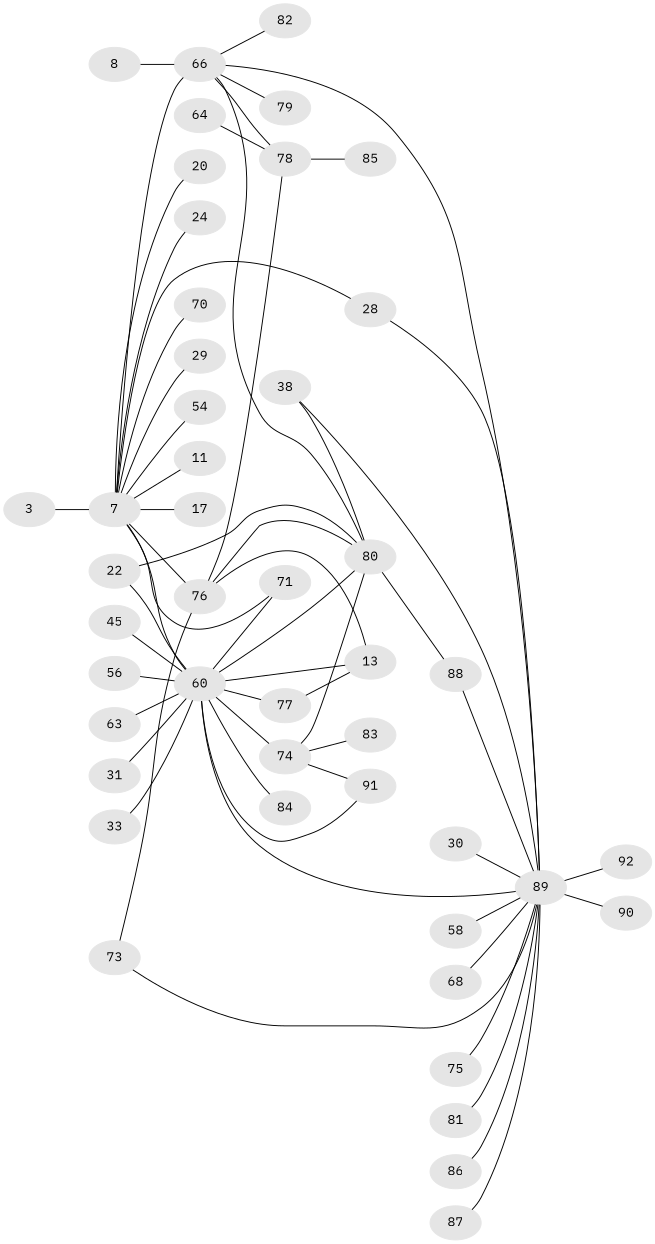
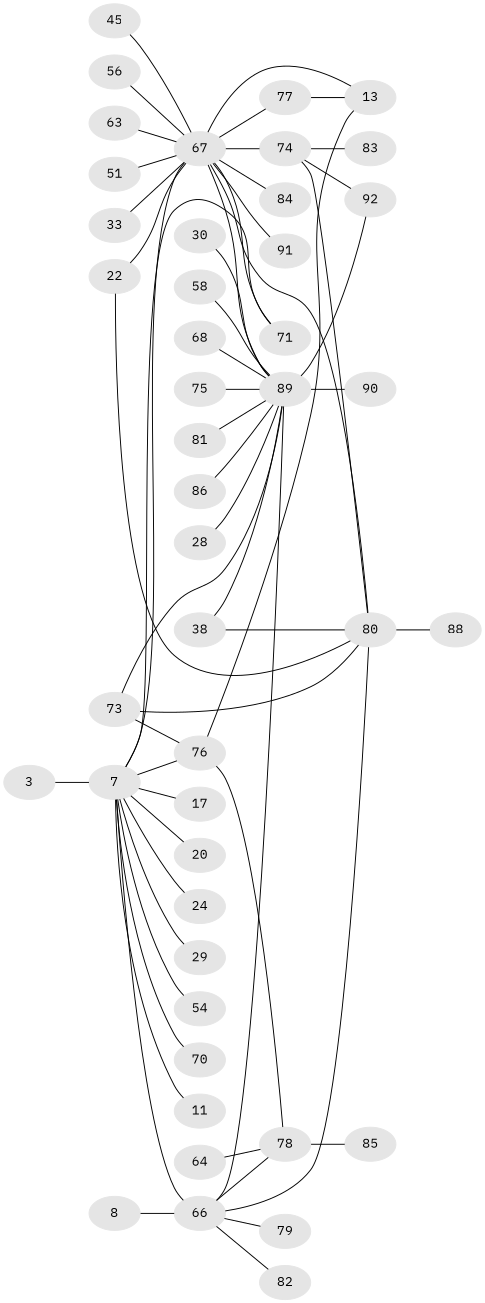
(163, 294) -> none
(272, 522) -> (258, 704)
(200, 684) -> (200, 149)
(328, 771) -> (332, 177)
(115, 776) -> (115, 174)
(498, 781) -> none
(456, 1223) -> none
